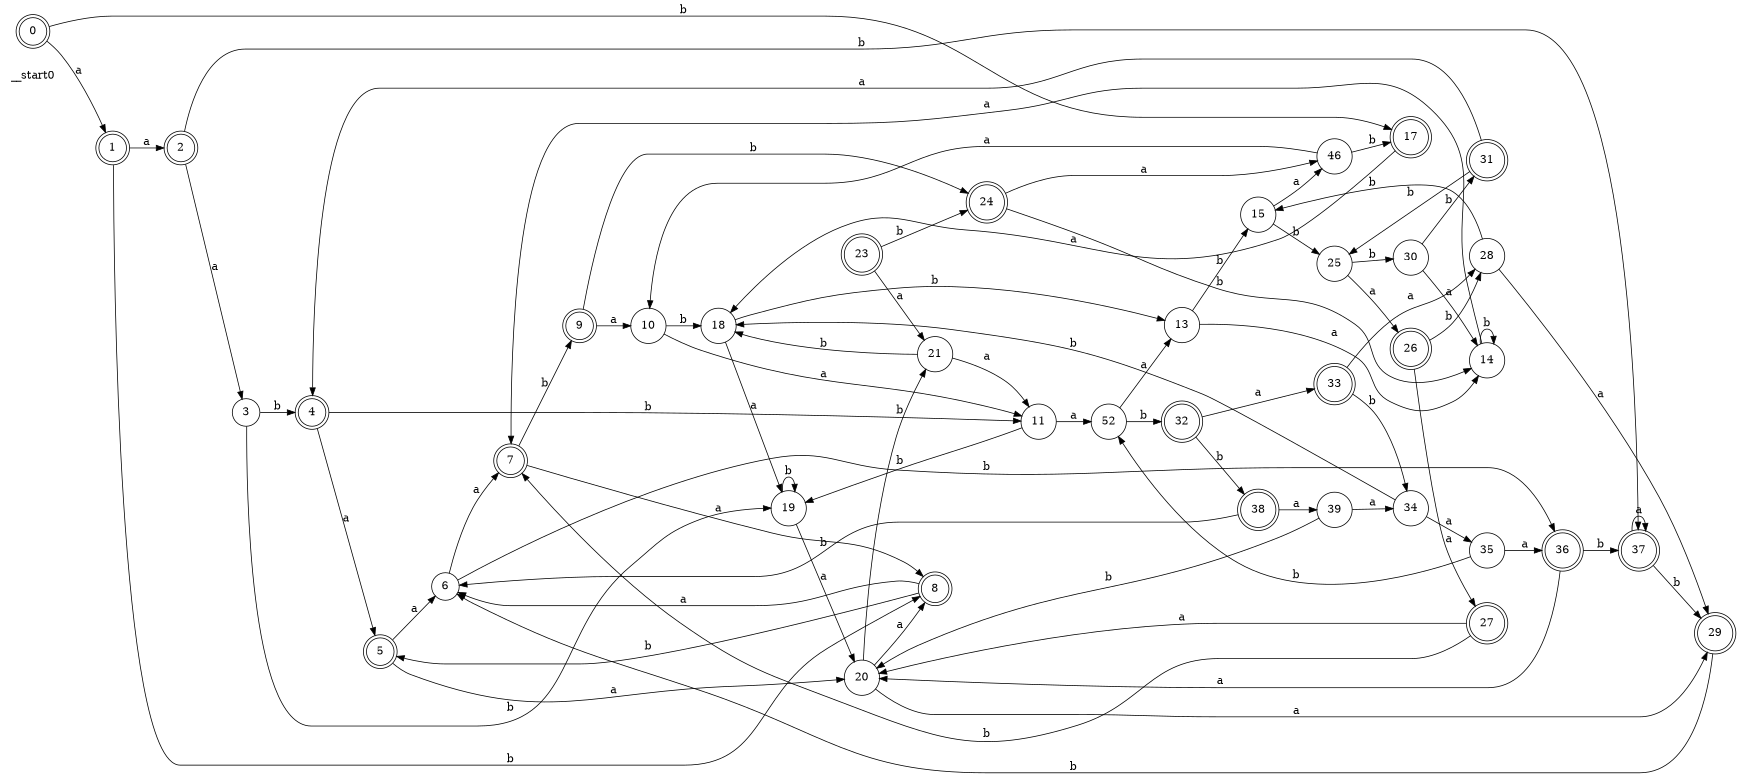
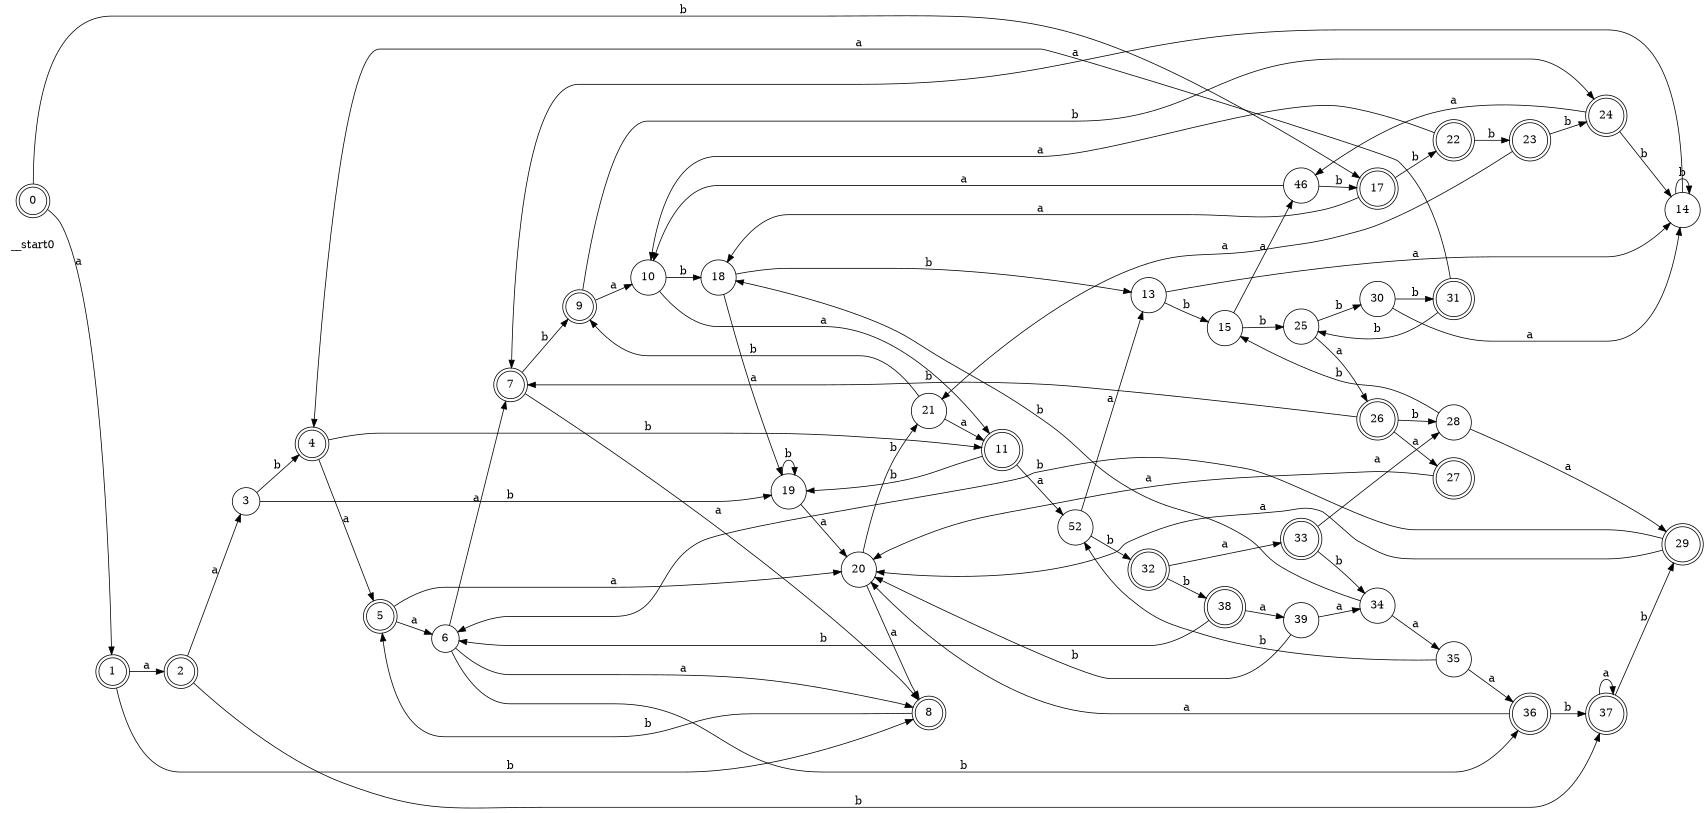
none -> (1454, 140)
(829, 350) -> (760, 356)
(1039, 422) -> (1002, 450)
(693, 606) -> (678, 675)
(1300, 717) -> (1276, 512)
(970, 740) -> (968, 382)
